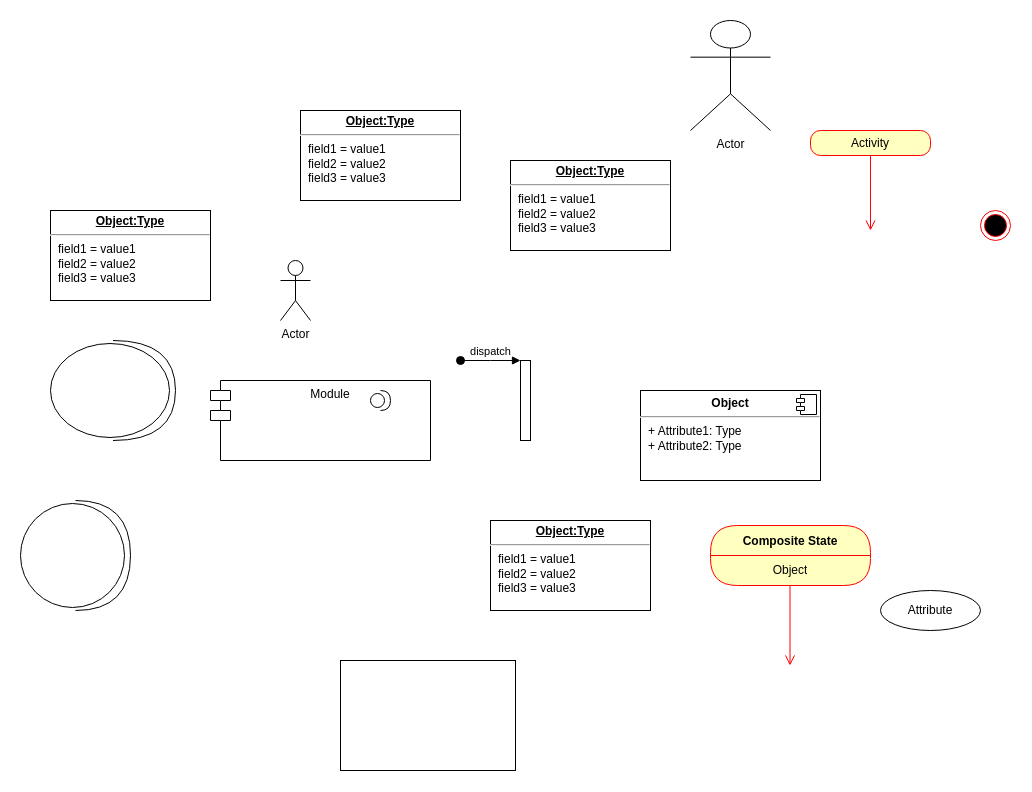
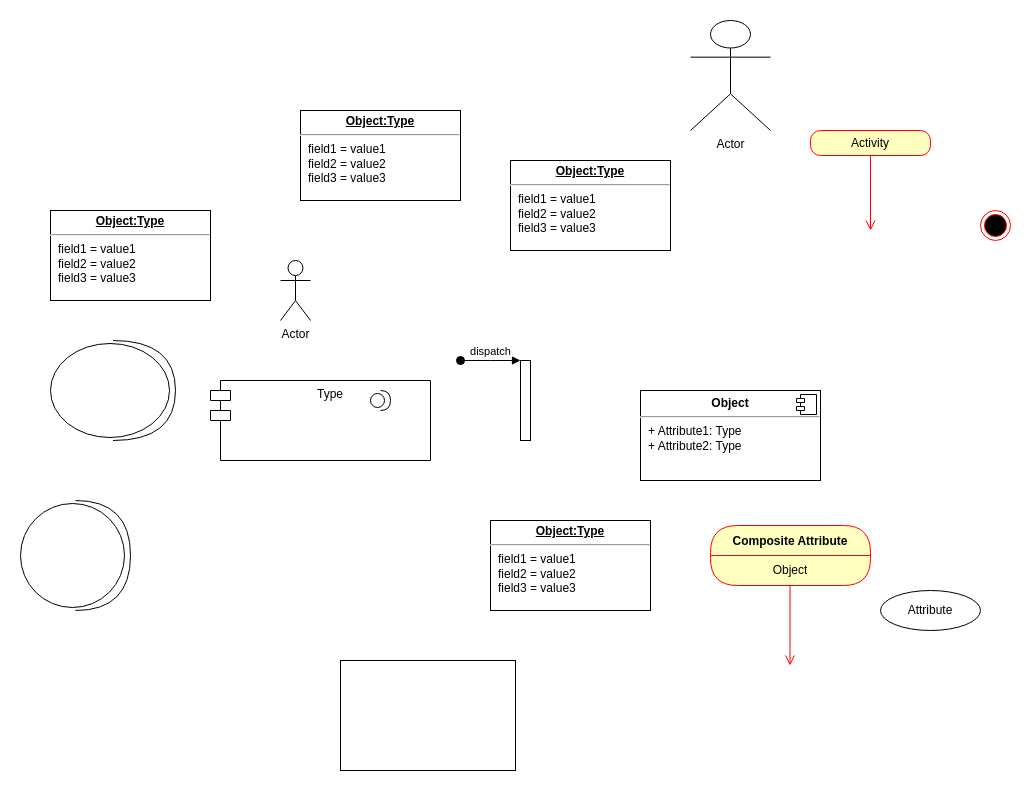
(331, 395) -> (331, 395)
(790, 541) -> (790, 541)
